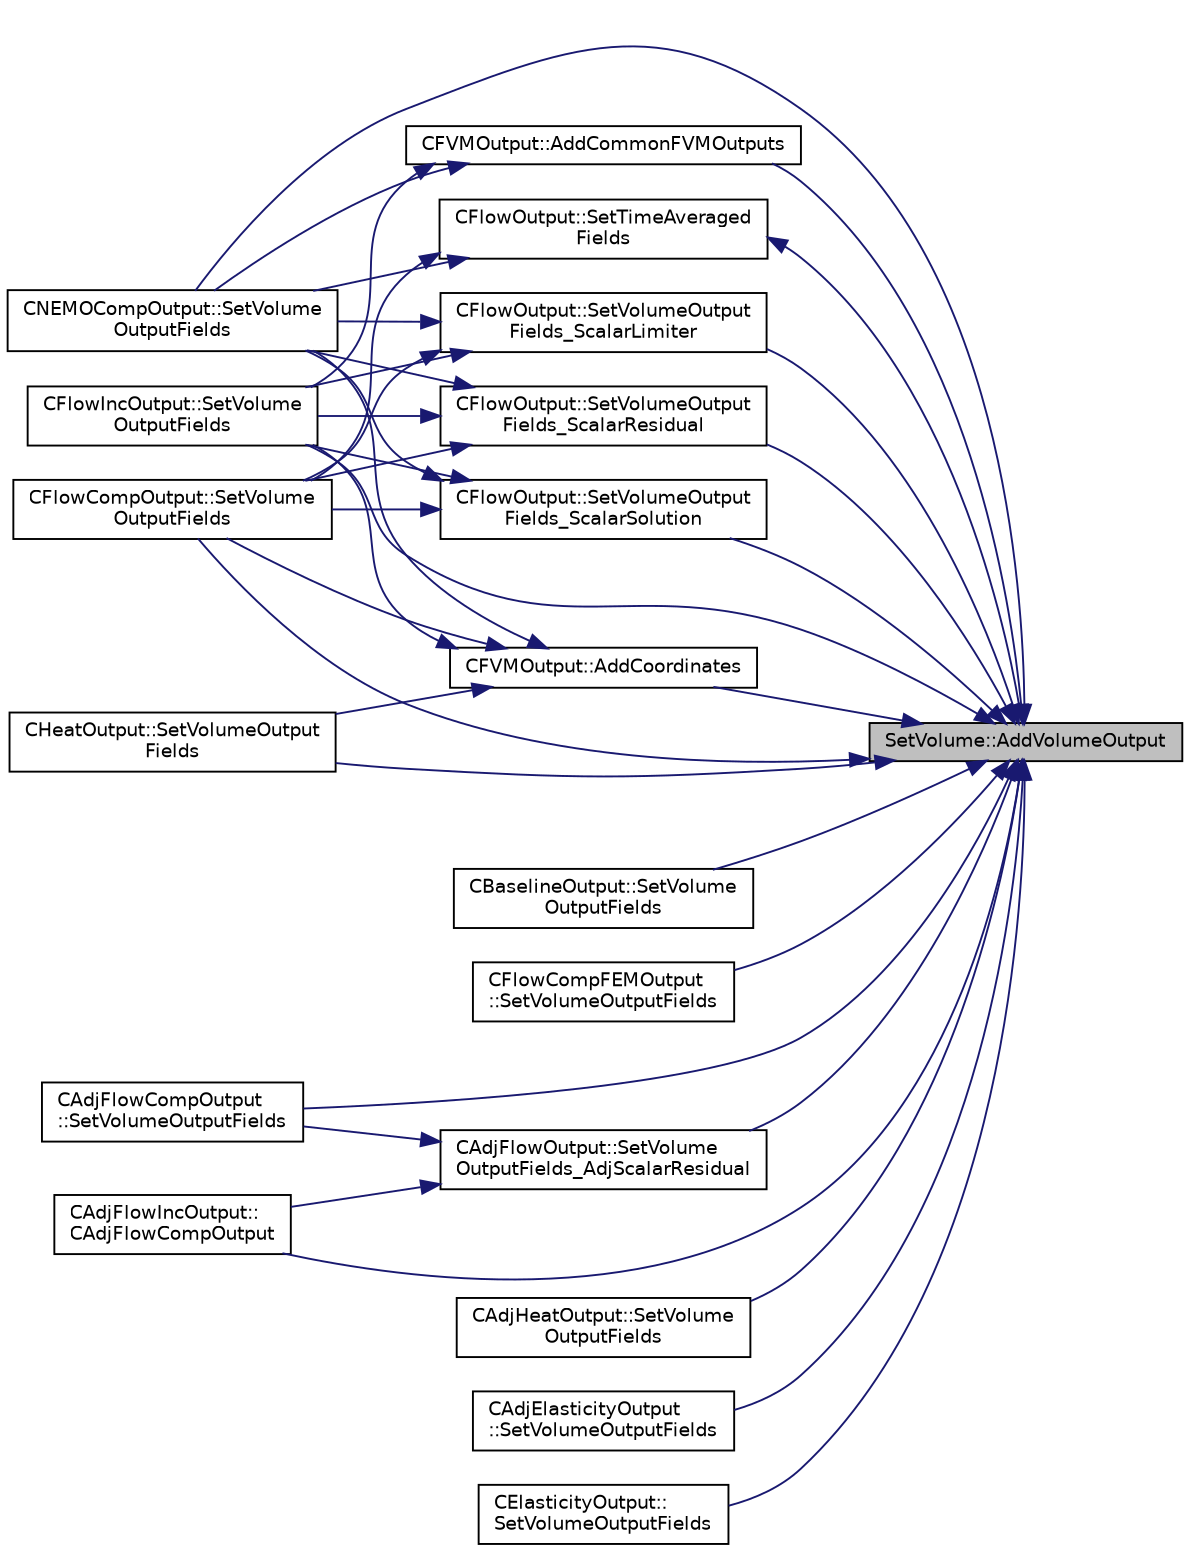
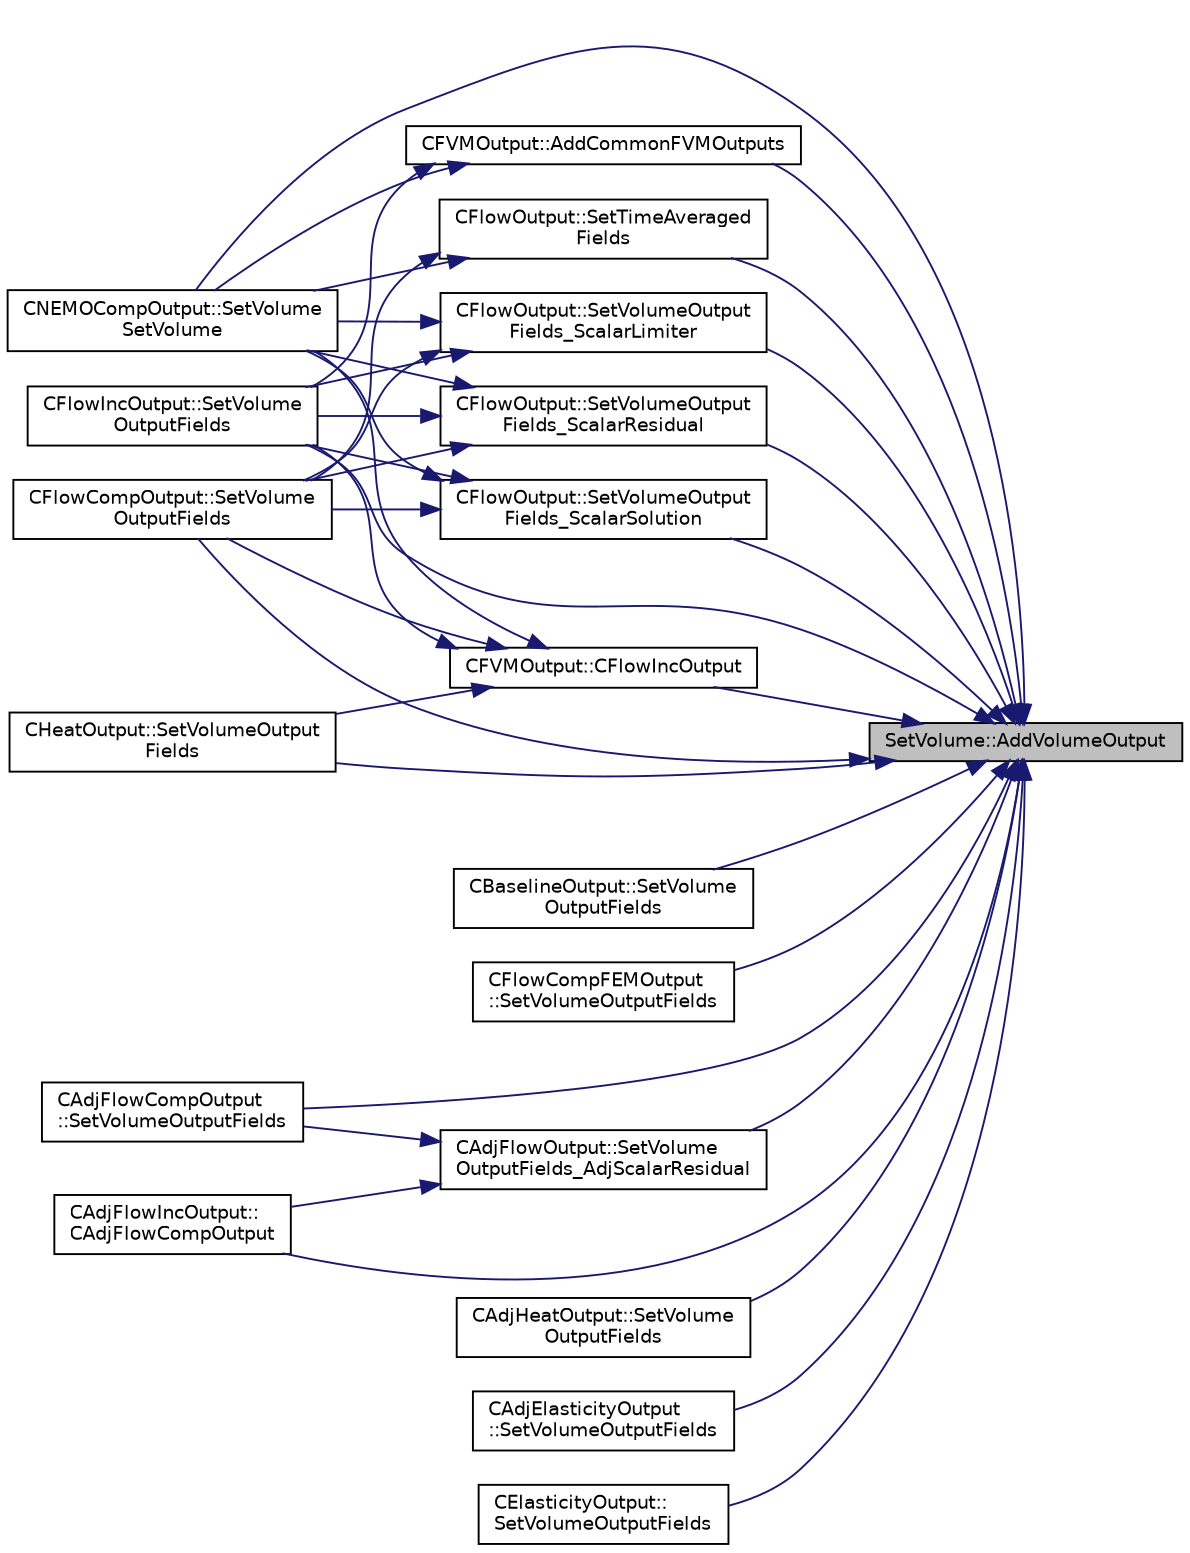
(173, 321) -> (173, 321)
(946, 462) -> (923, 446)
(604, 668) -> (604, 668)
